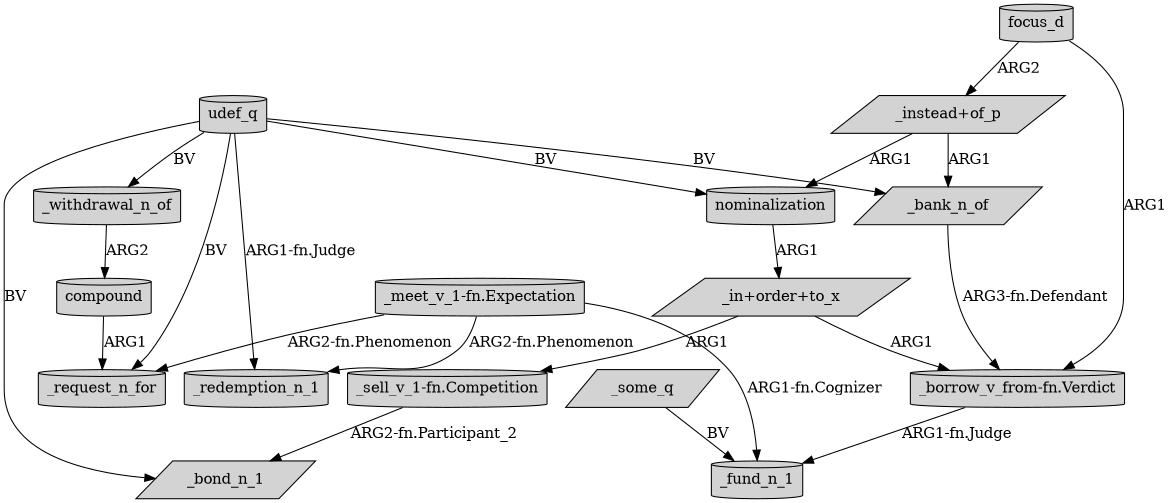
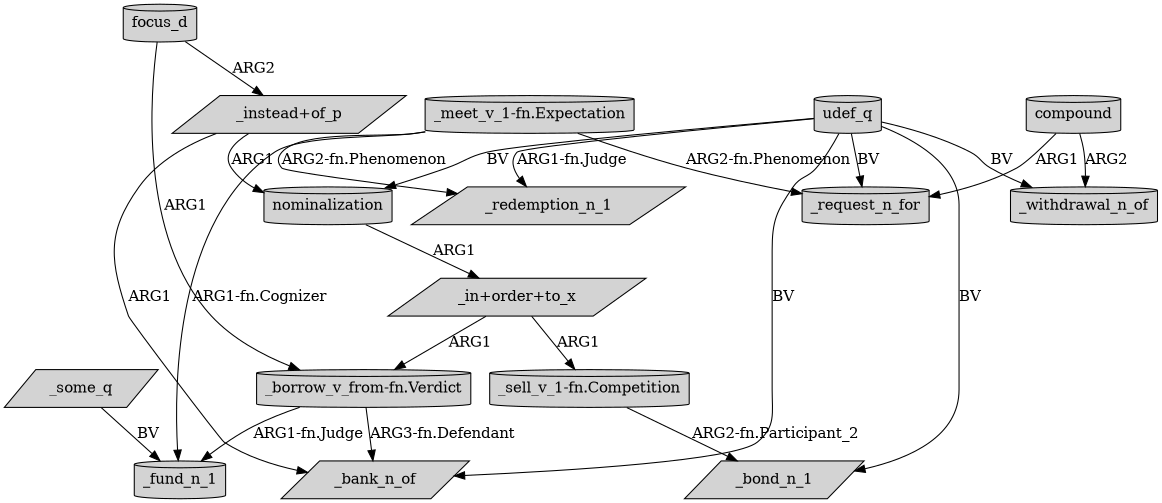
(106, 246) -> (1084, 155)
(957, 298) -> (369, 429)
(256, 388) -> (548, 206)
